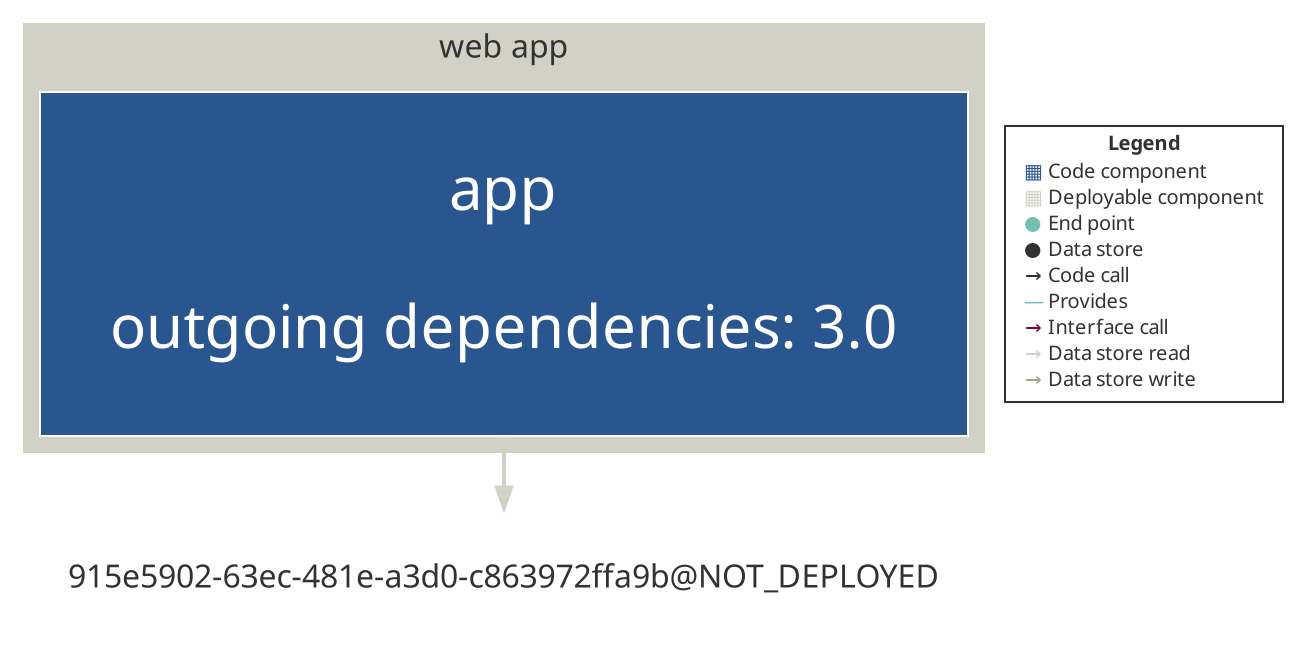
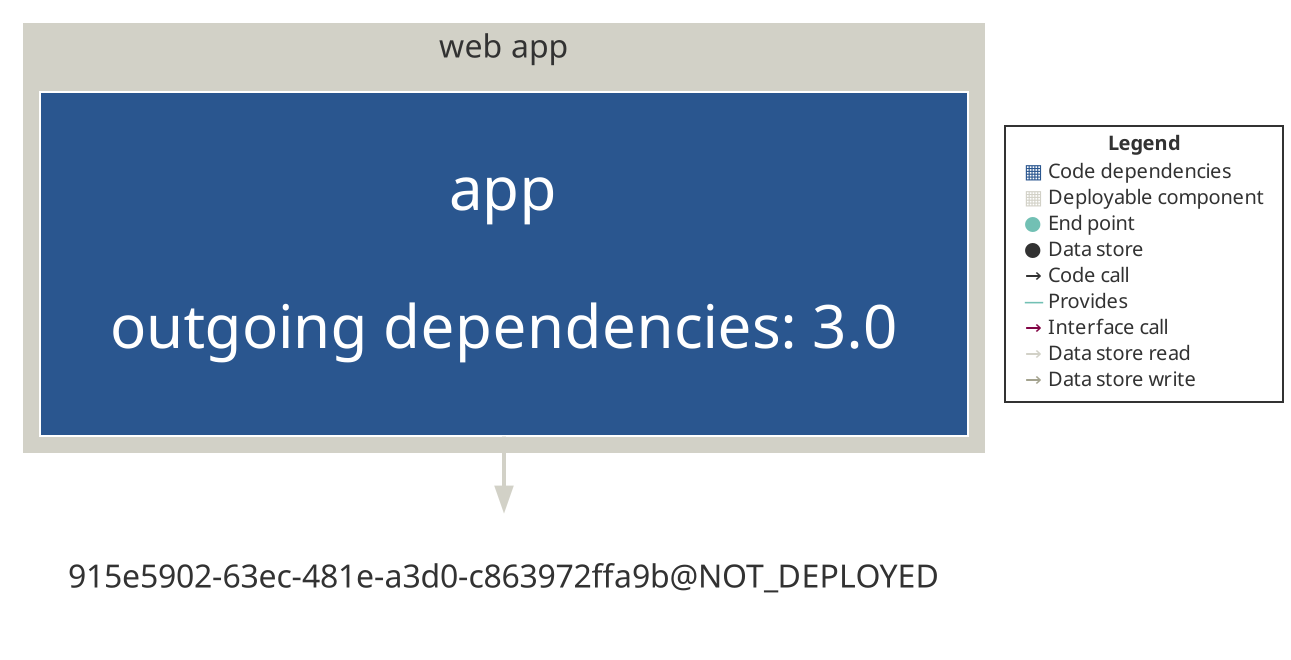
(1128, 172) -> (1140, 172)
